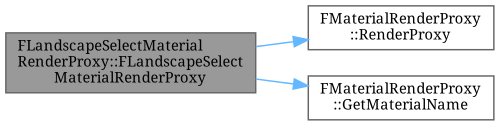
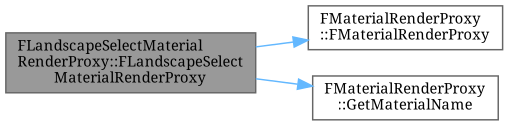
(401, 28) -> (405, 28)
